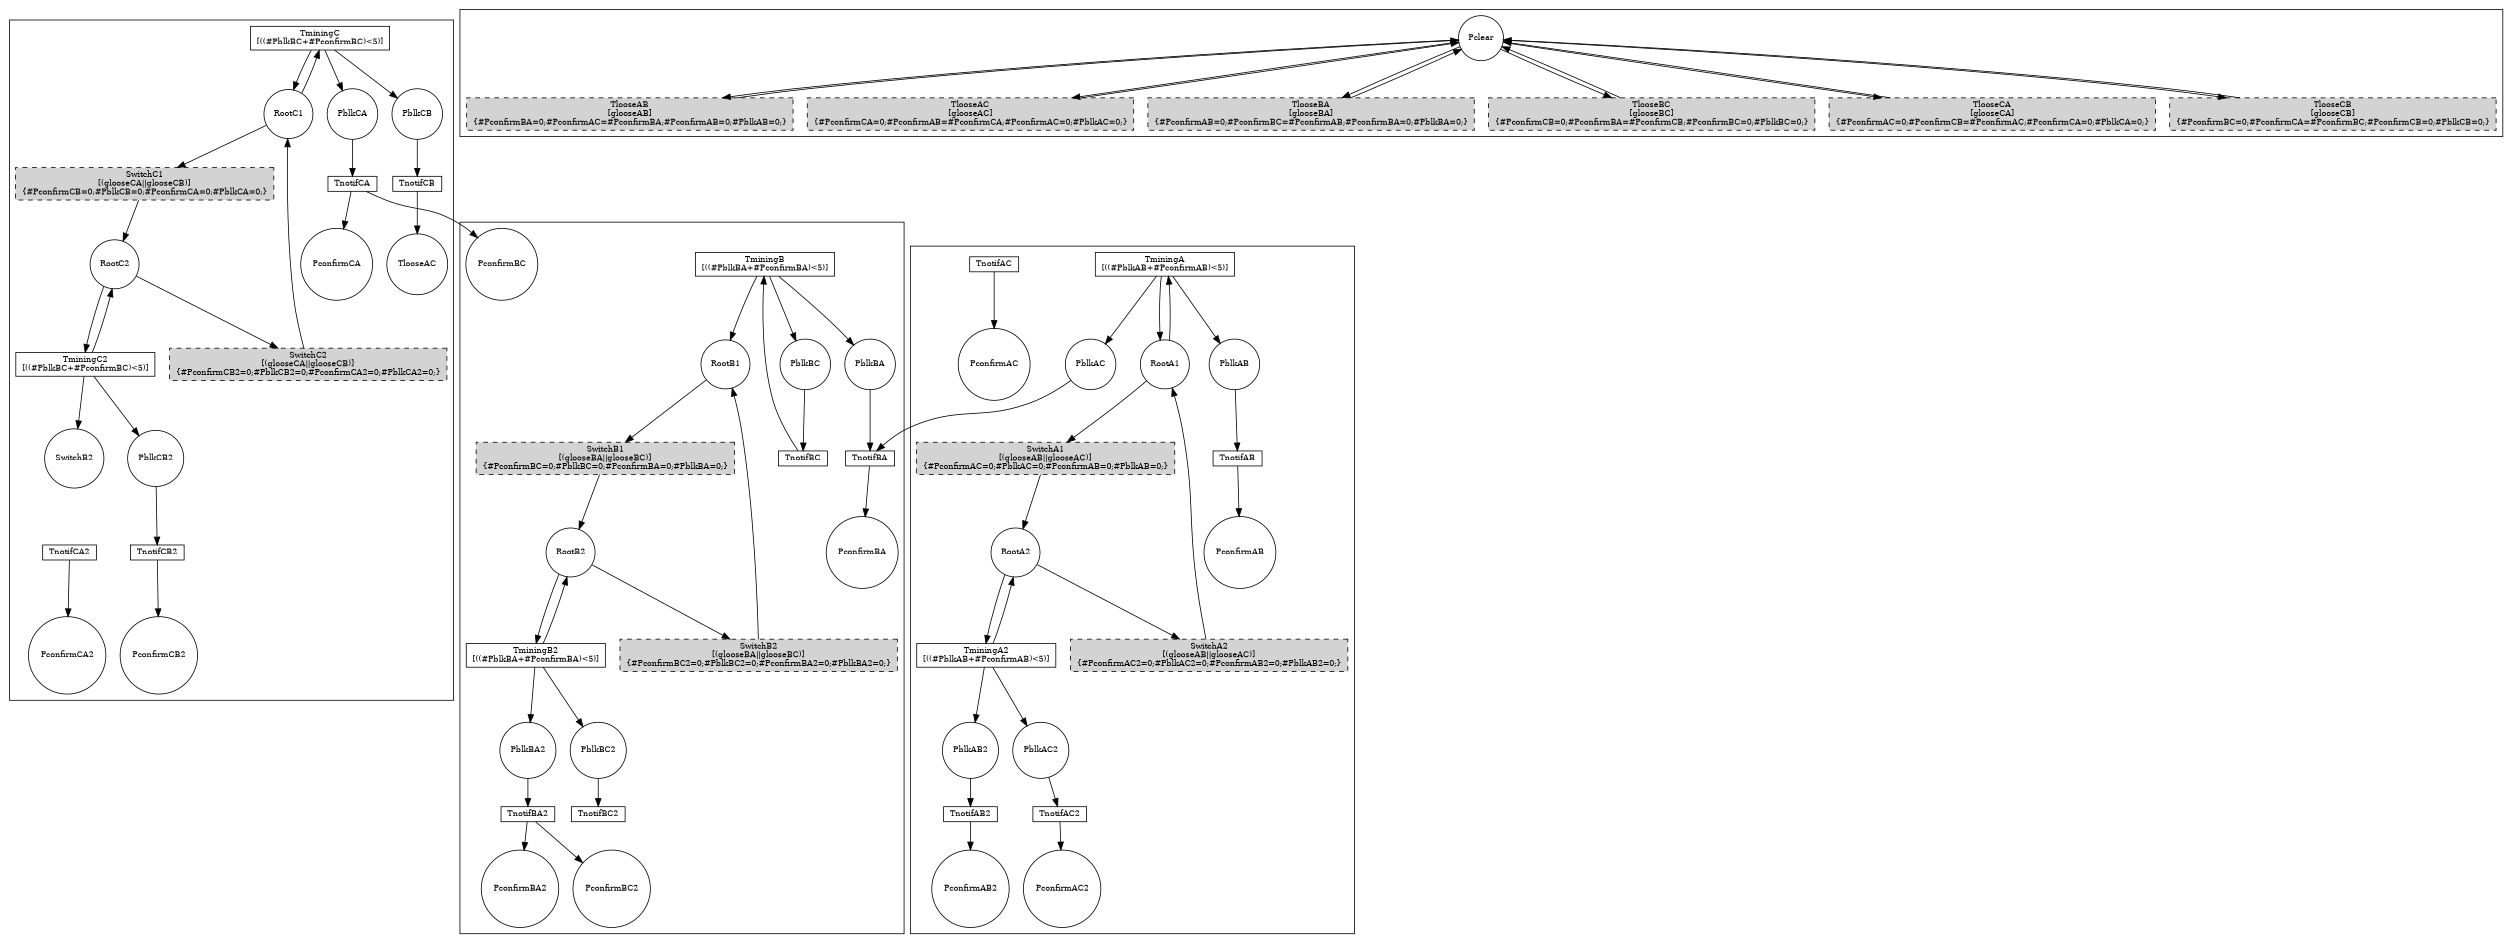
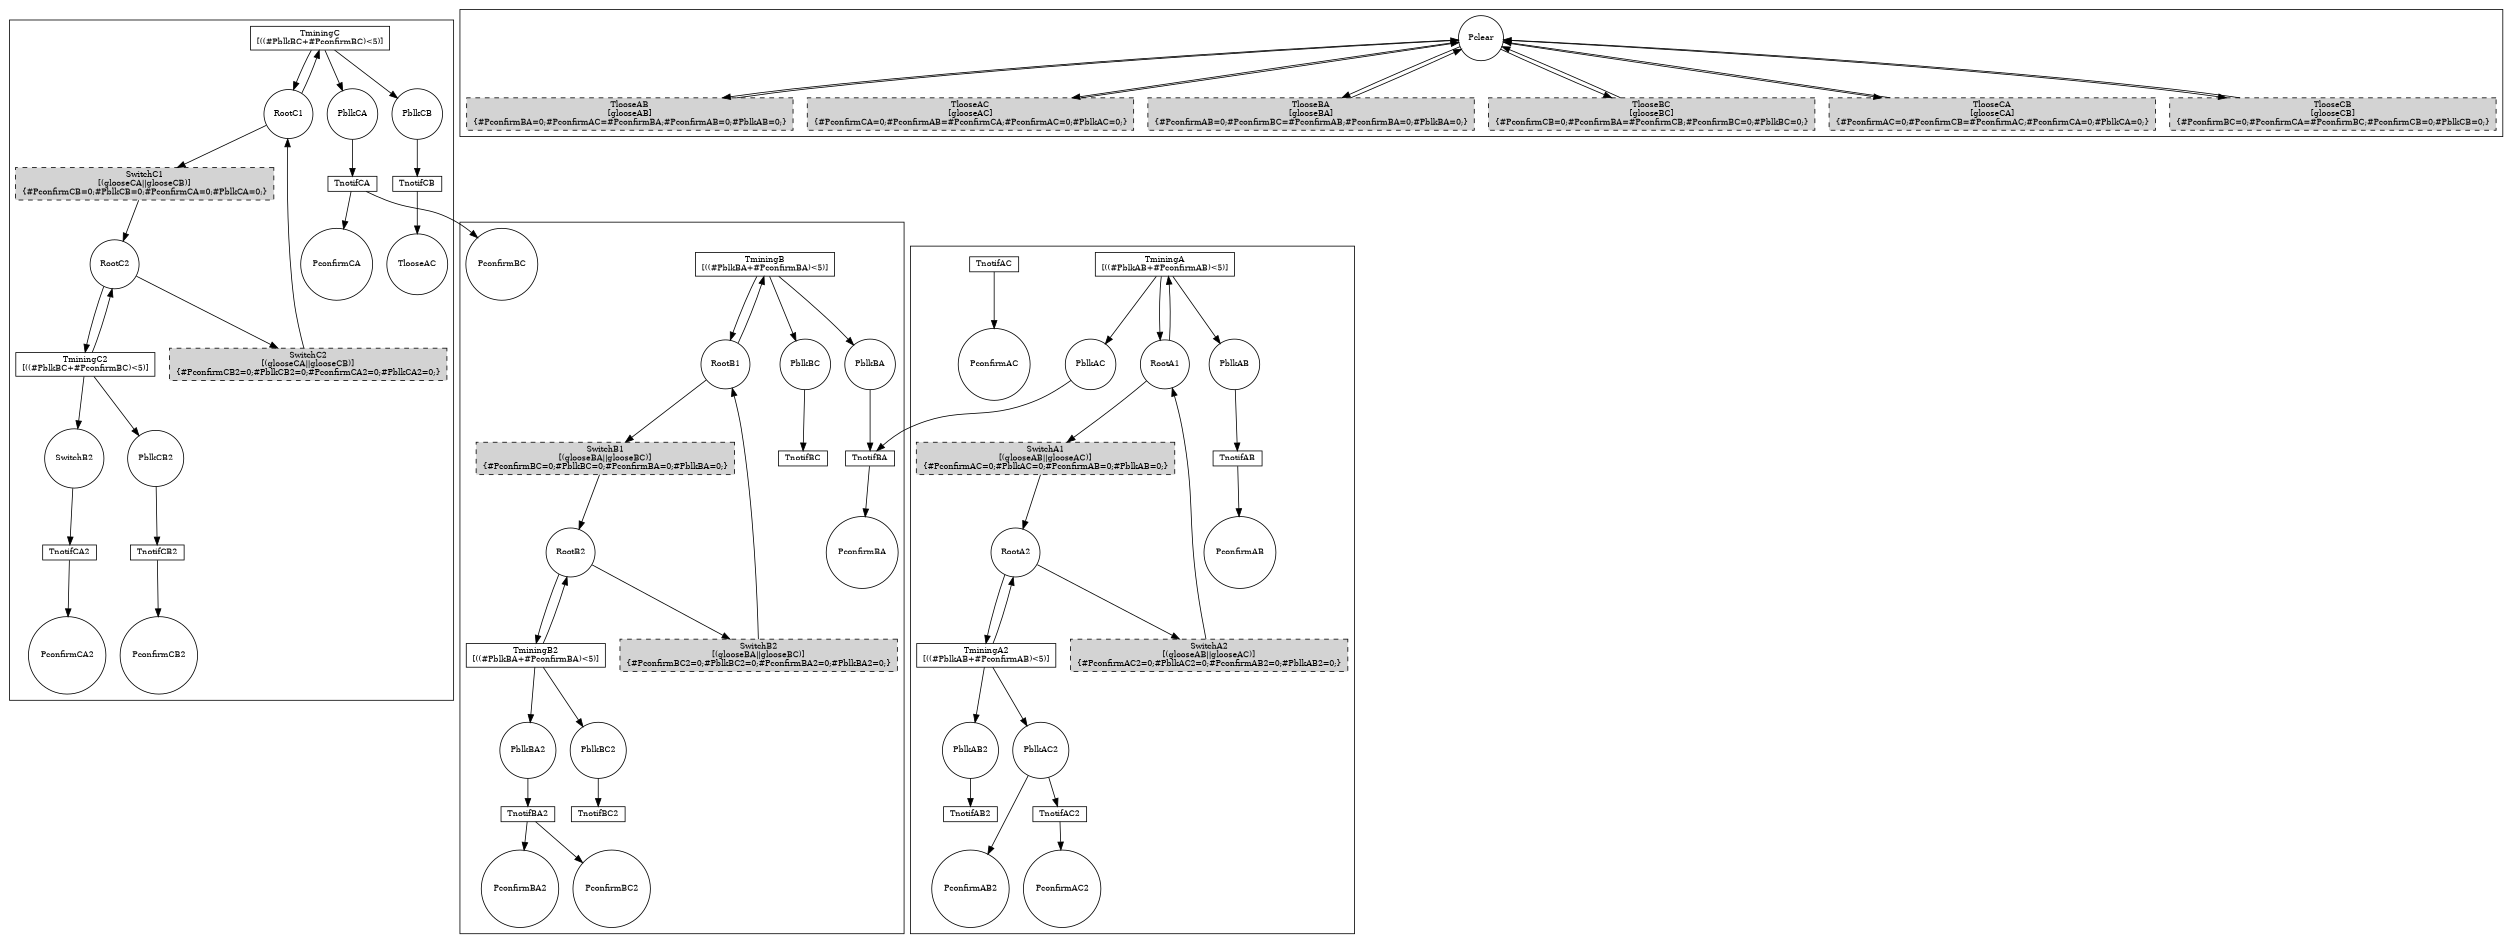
(767, 371) -> (751, 314)
none -> (72, 513)
(970, 832) -> (1010, 811)
